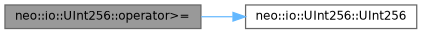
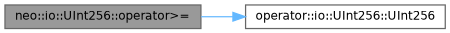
(331, 17) -> (345, 17)
